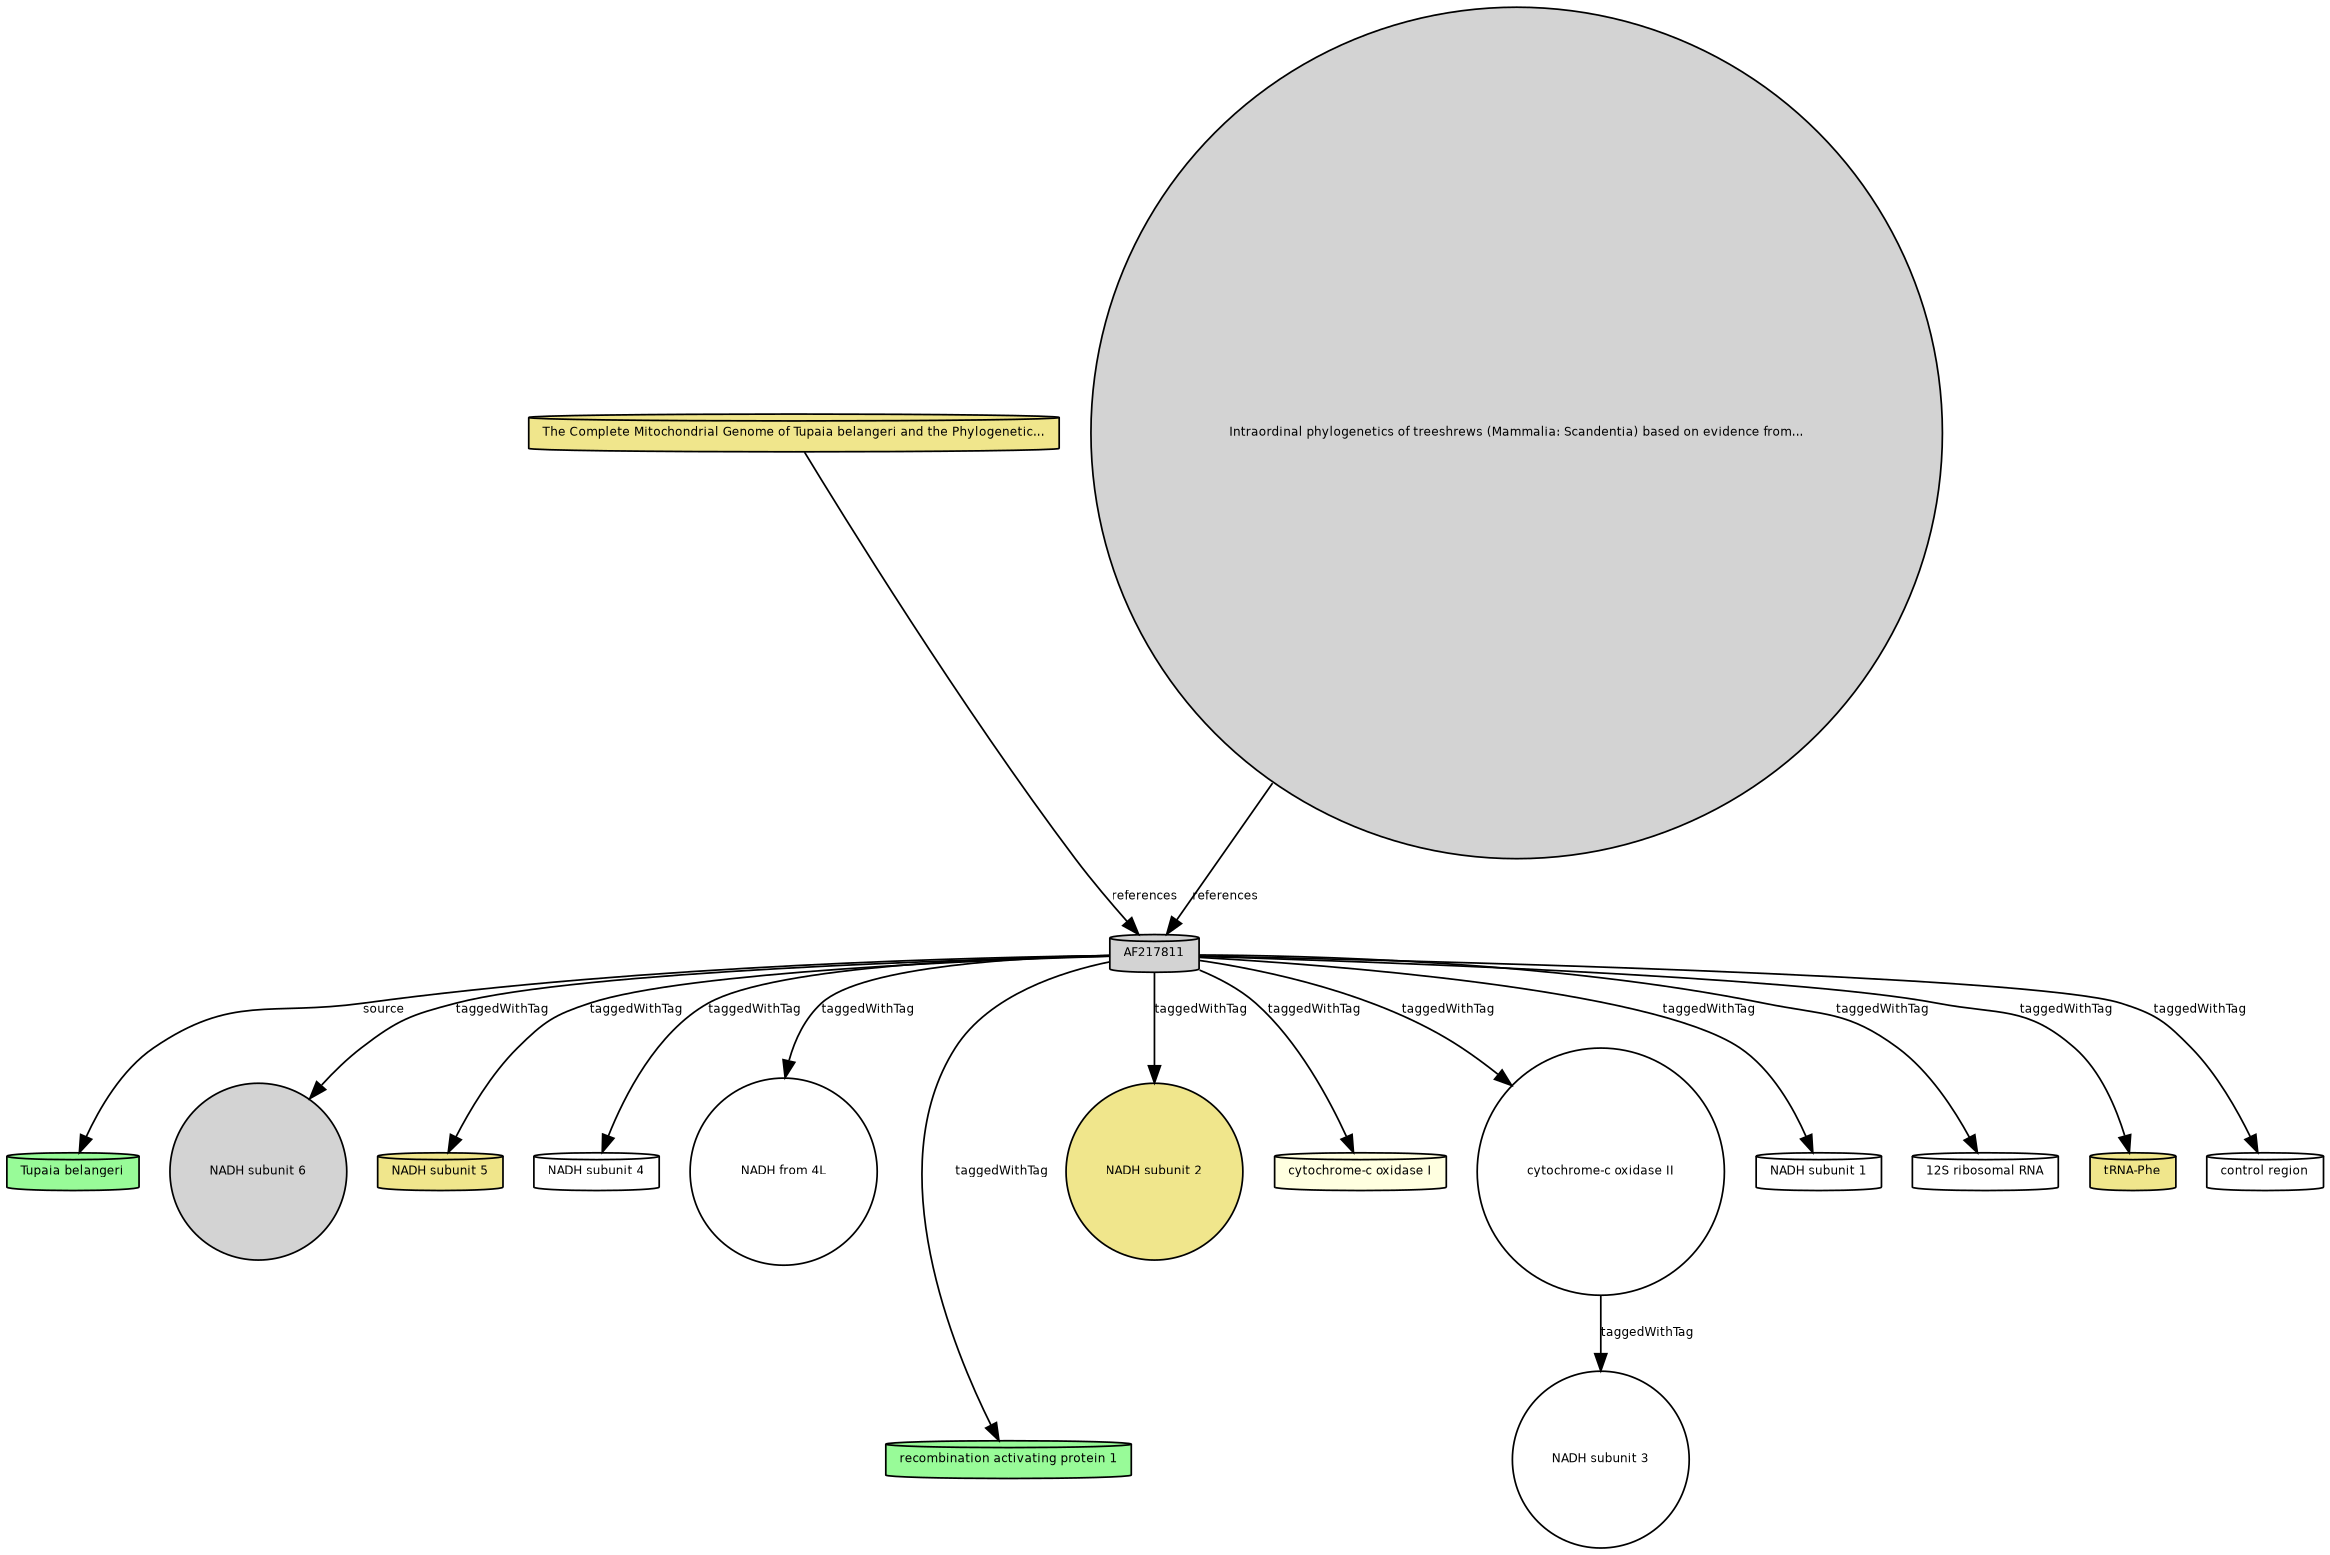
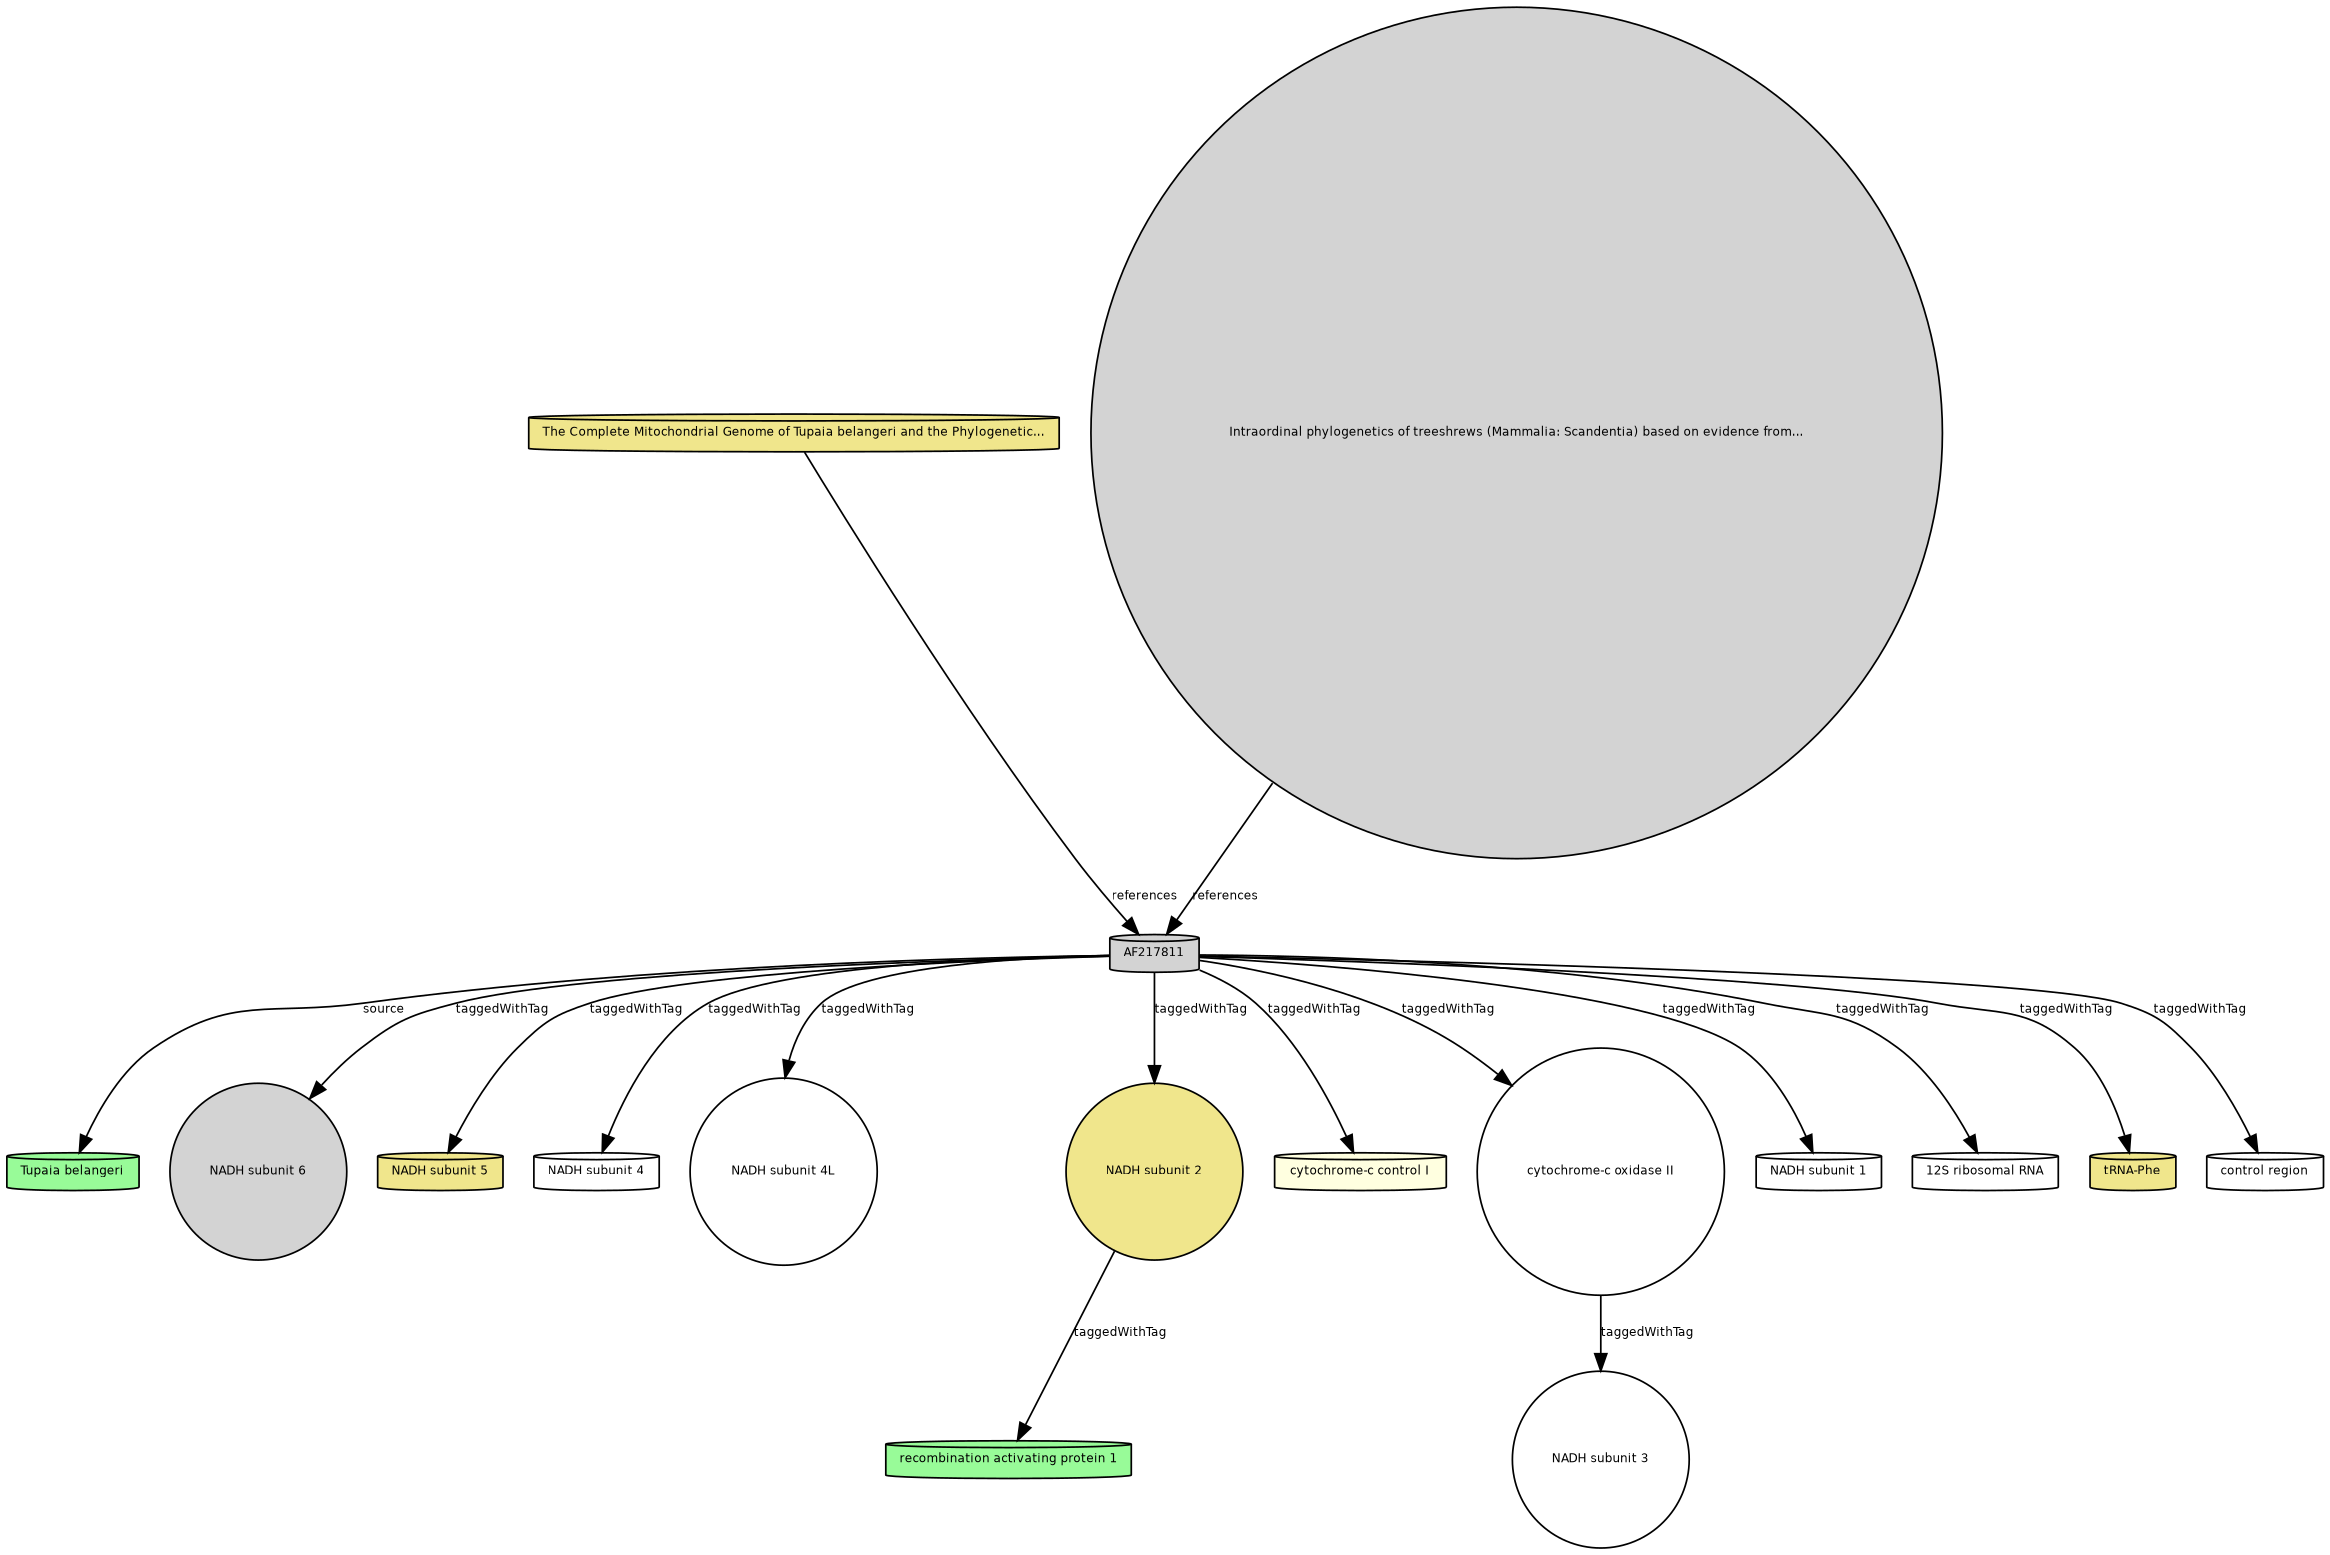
(923, 1149) -> (1070, 1338)
(784, 1172) -> (784, 1172)
(1360, 1172) -> (1360, 1172)
